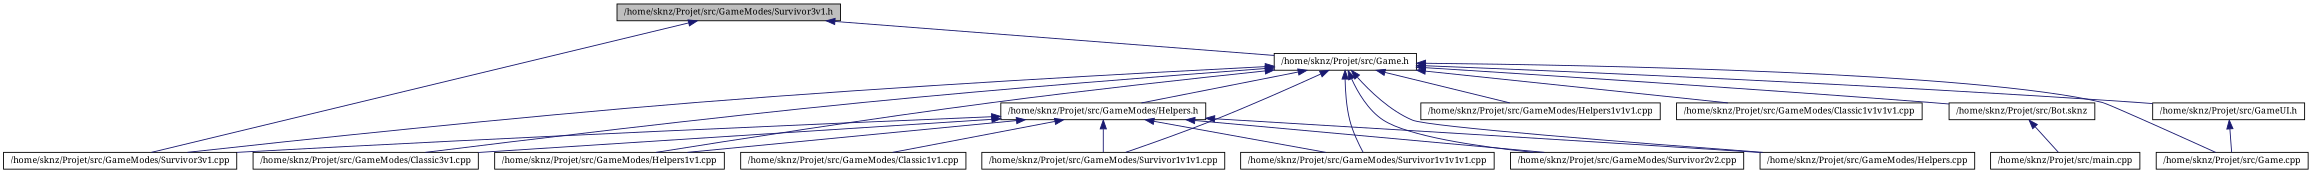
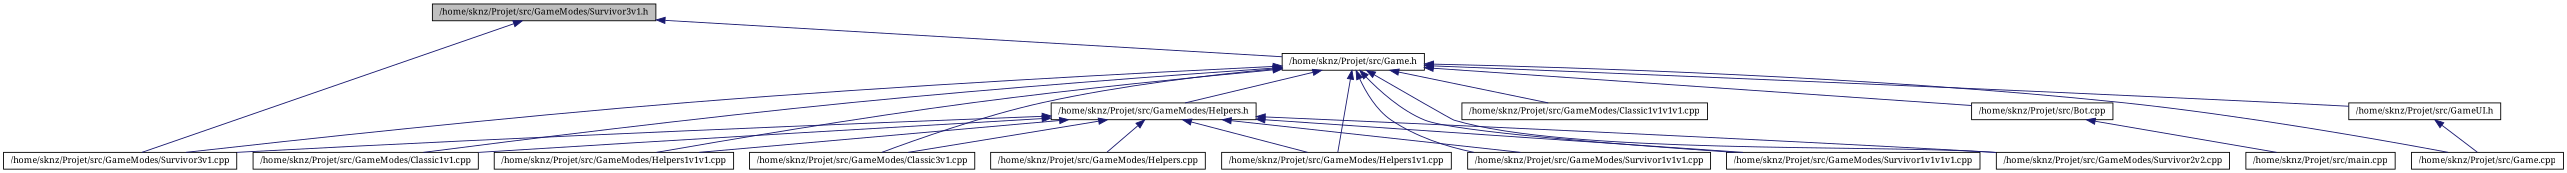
(2022, 111) -> (2042, 111)
(1489, 130) -> (847, 103)
none -> (879, 136)
